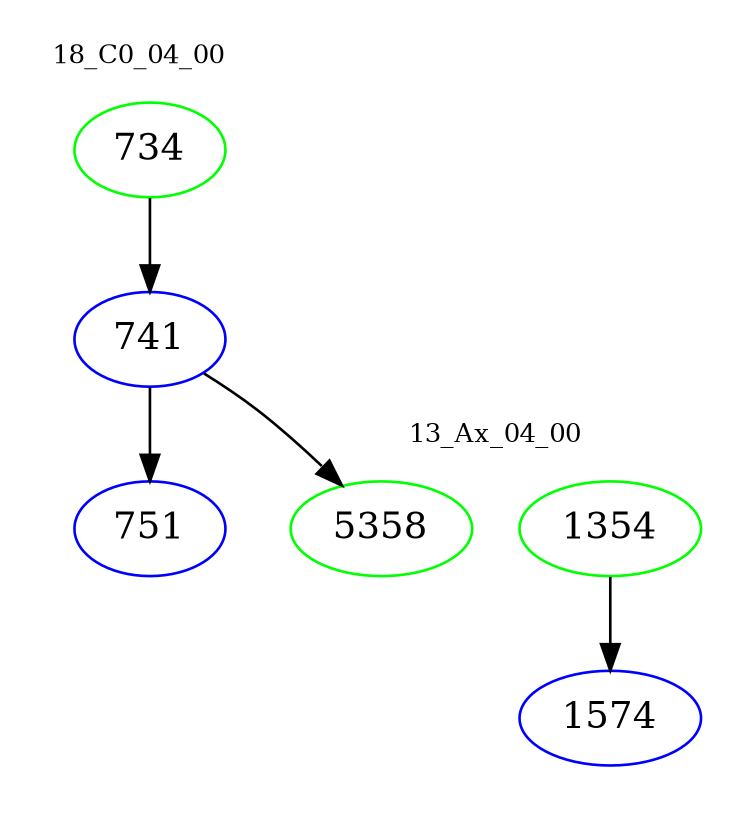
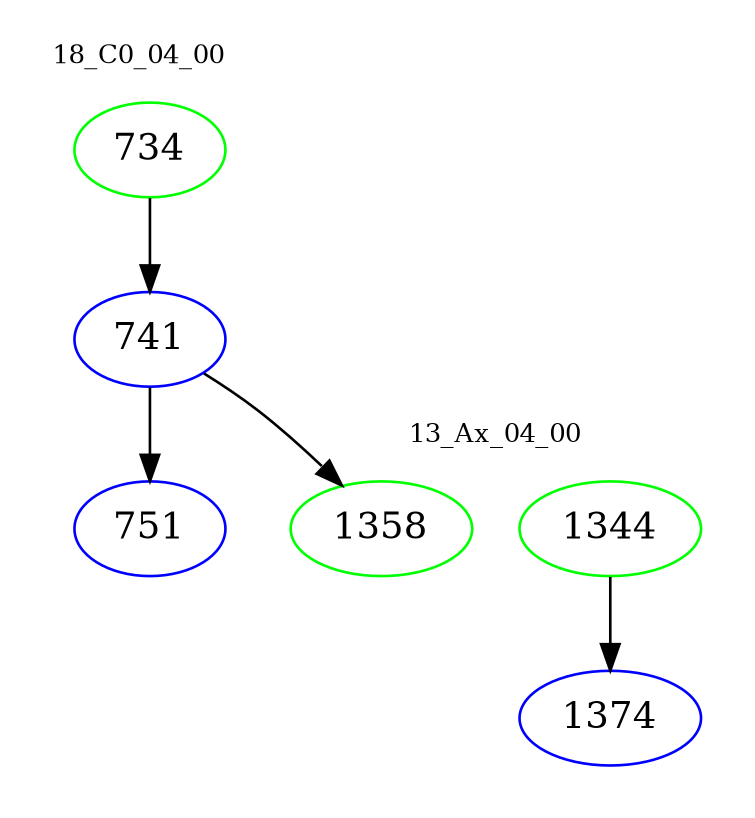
(381, 529) -> (381, 529)
(610, 529) -> (610, 529)
(610, 718) -> (610, 718)
